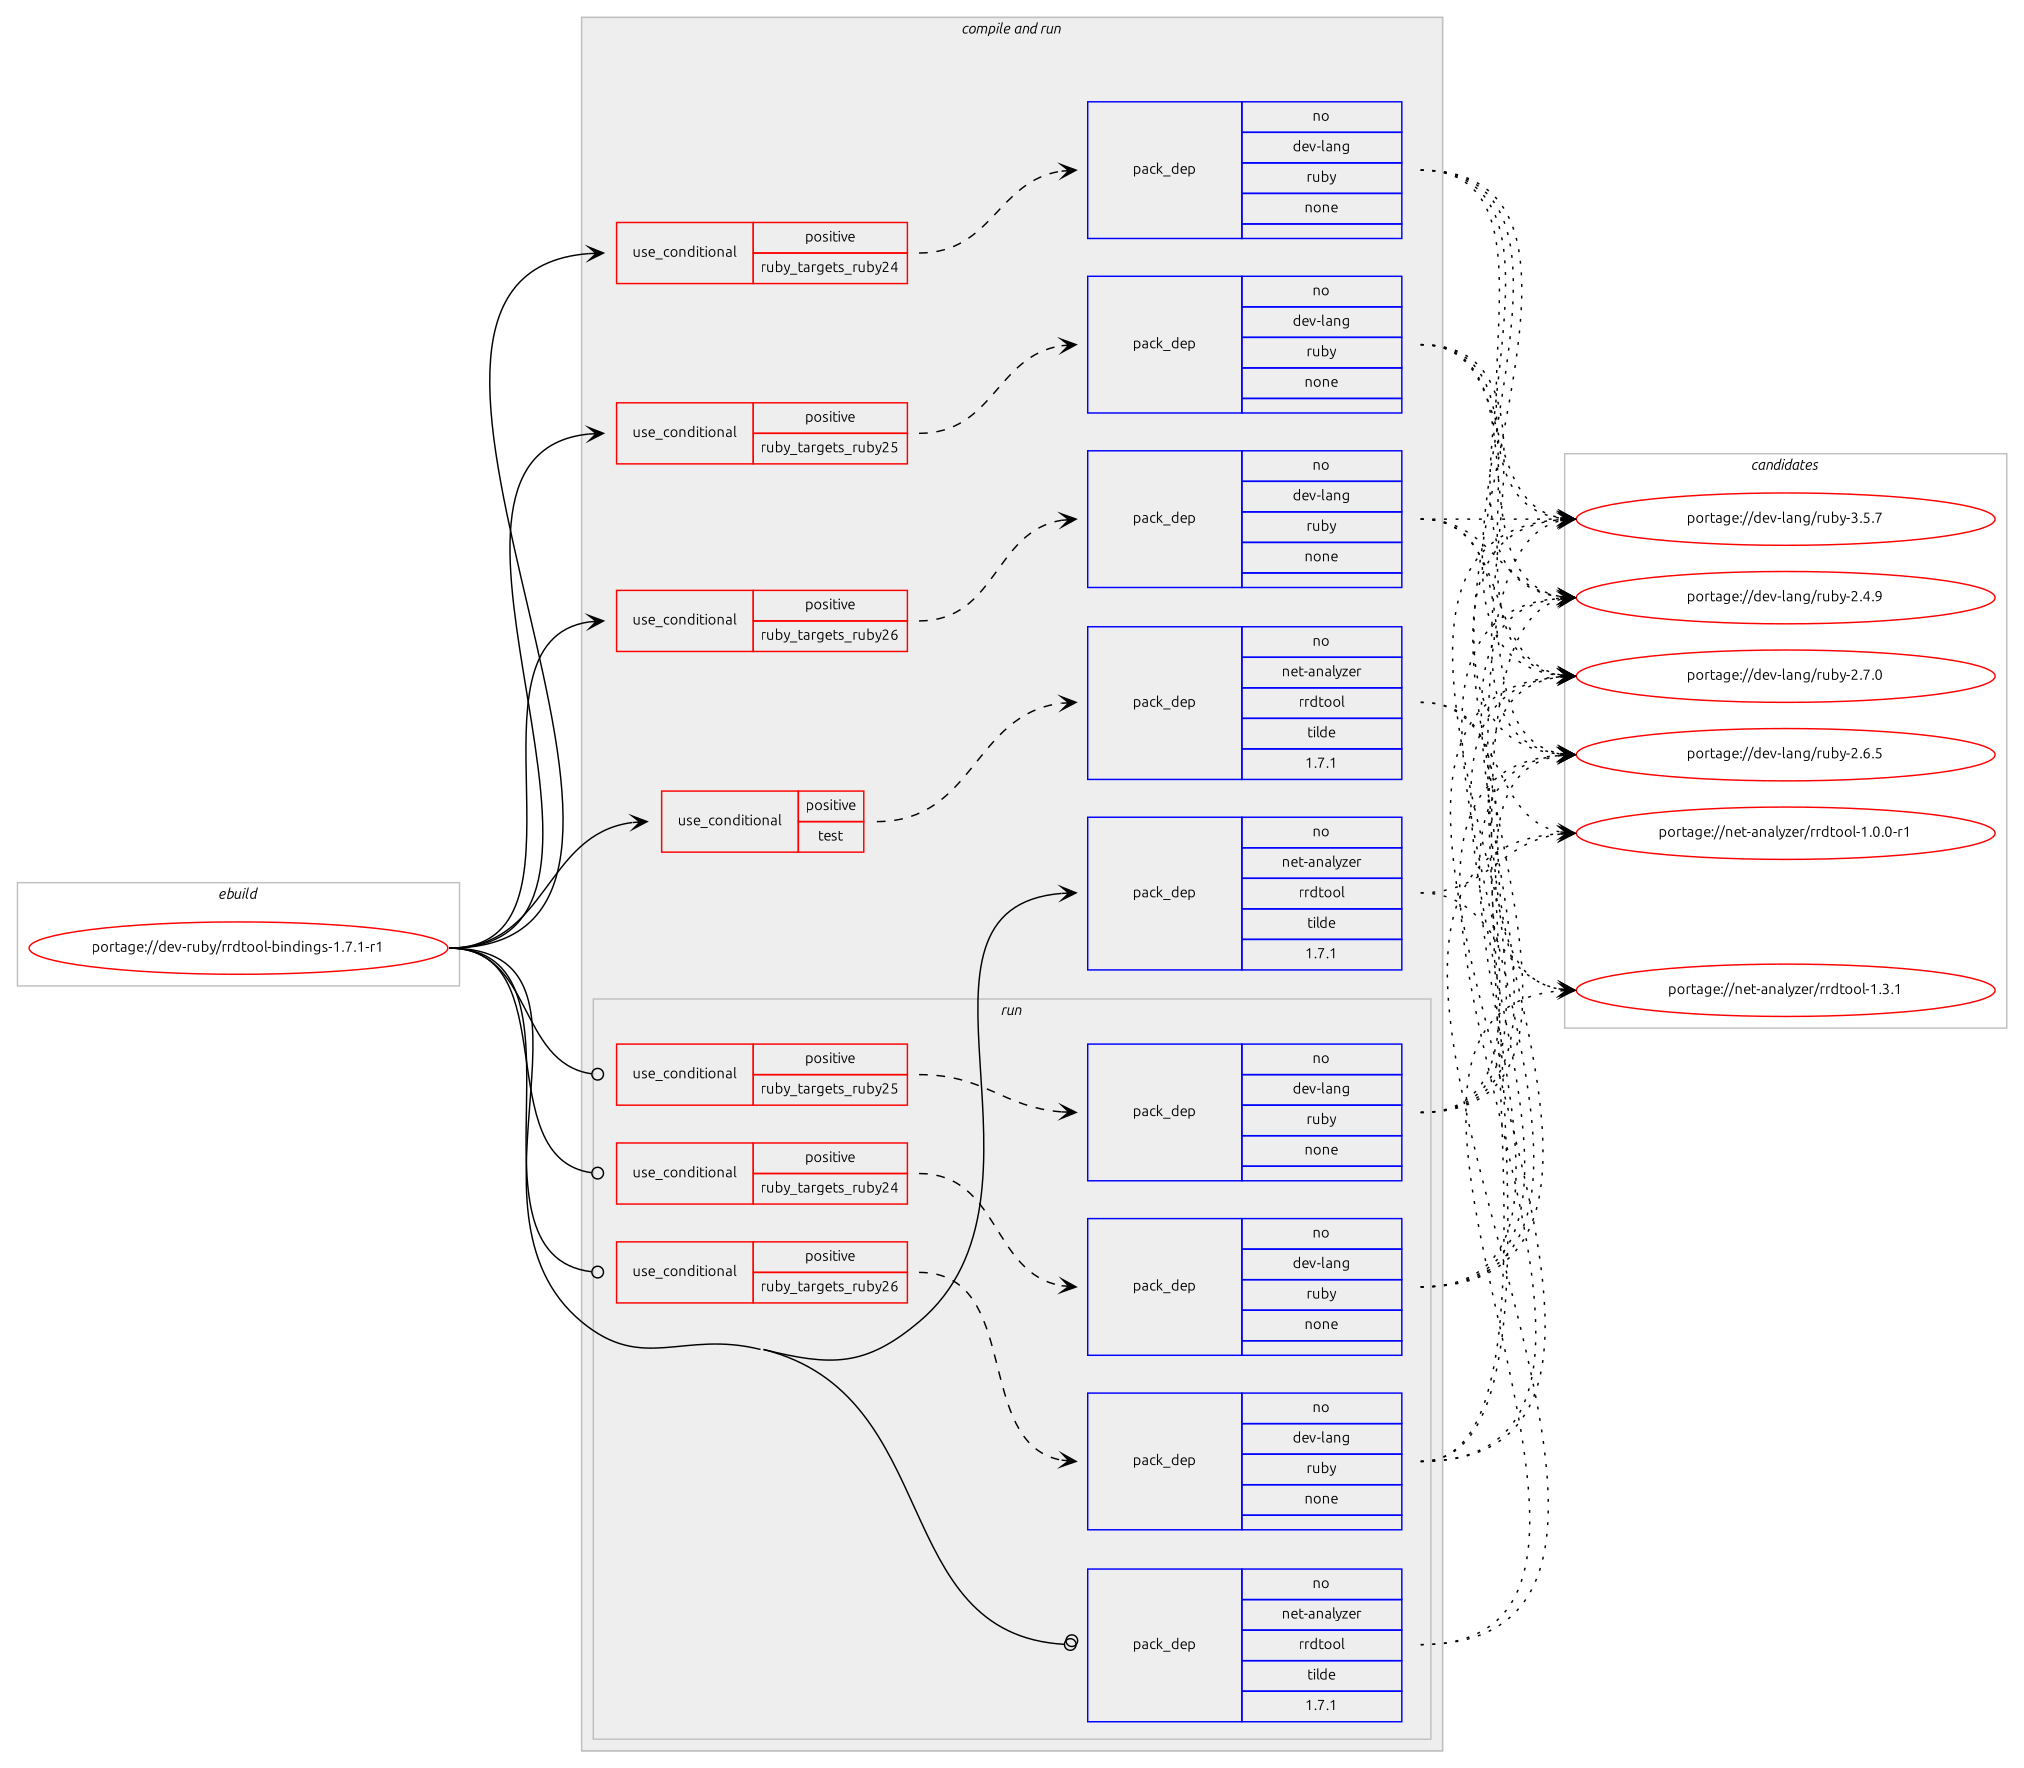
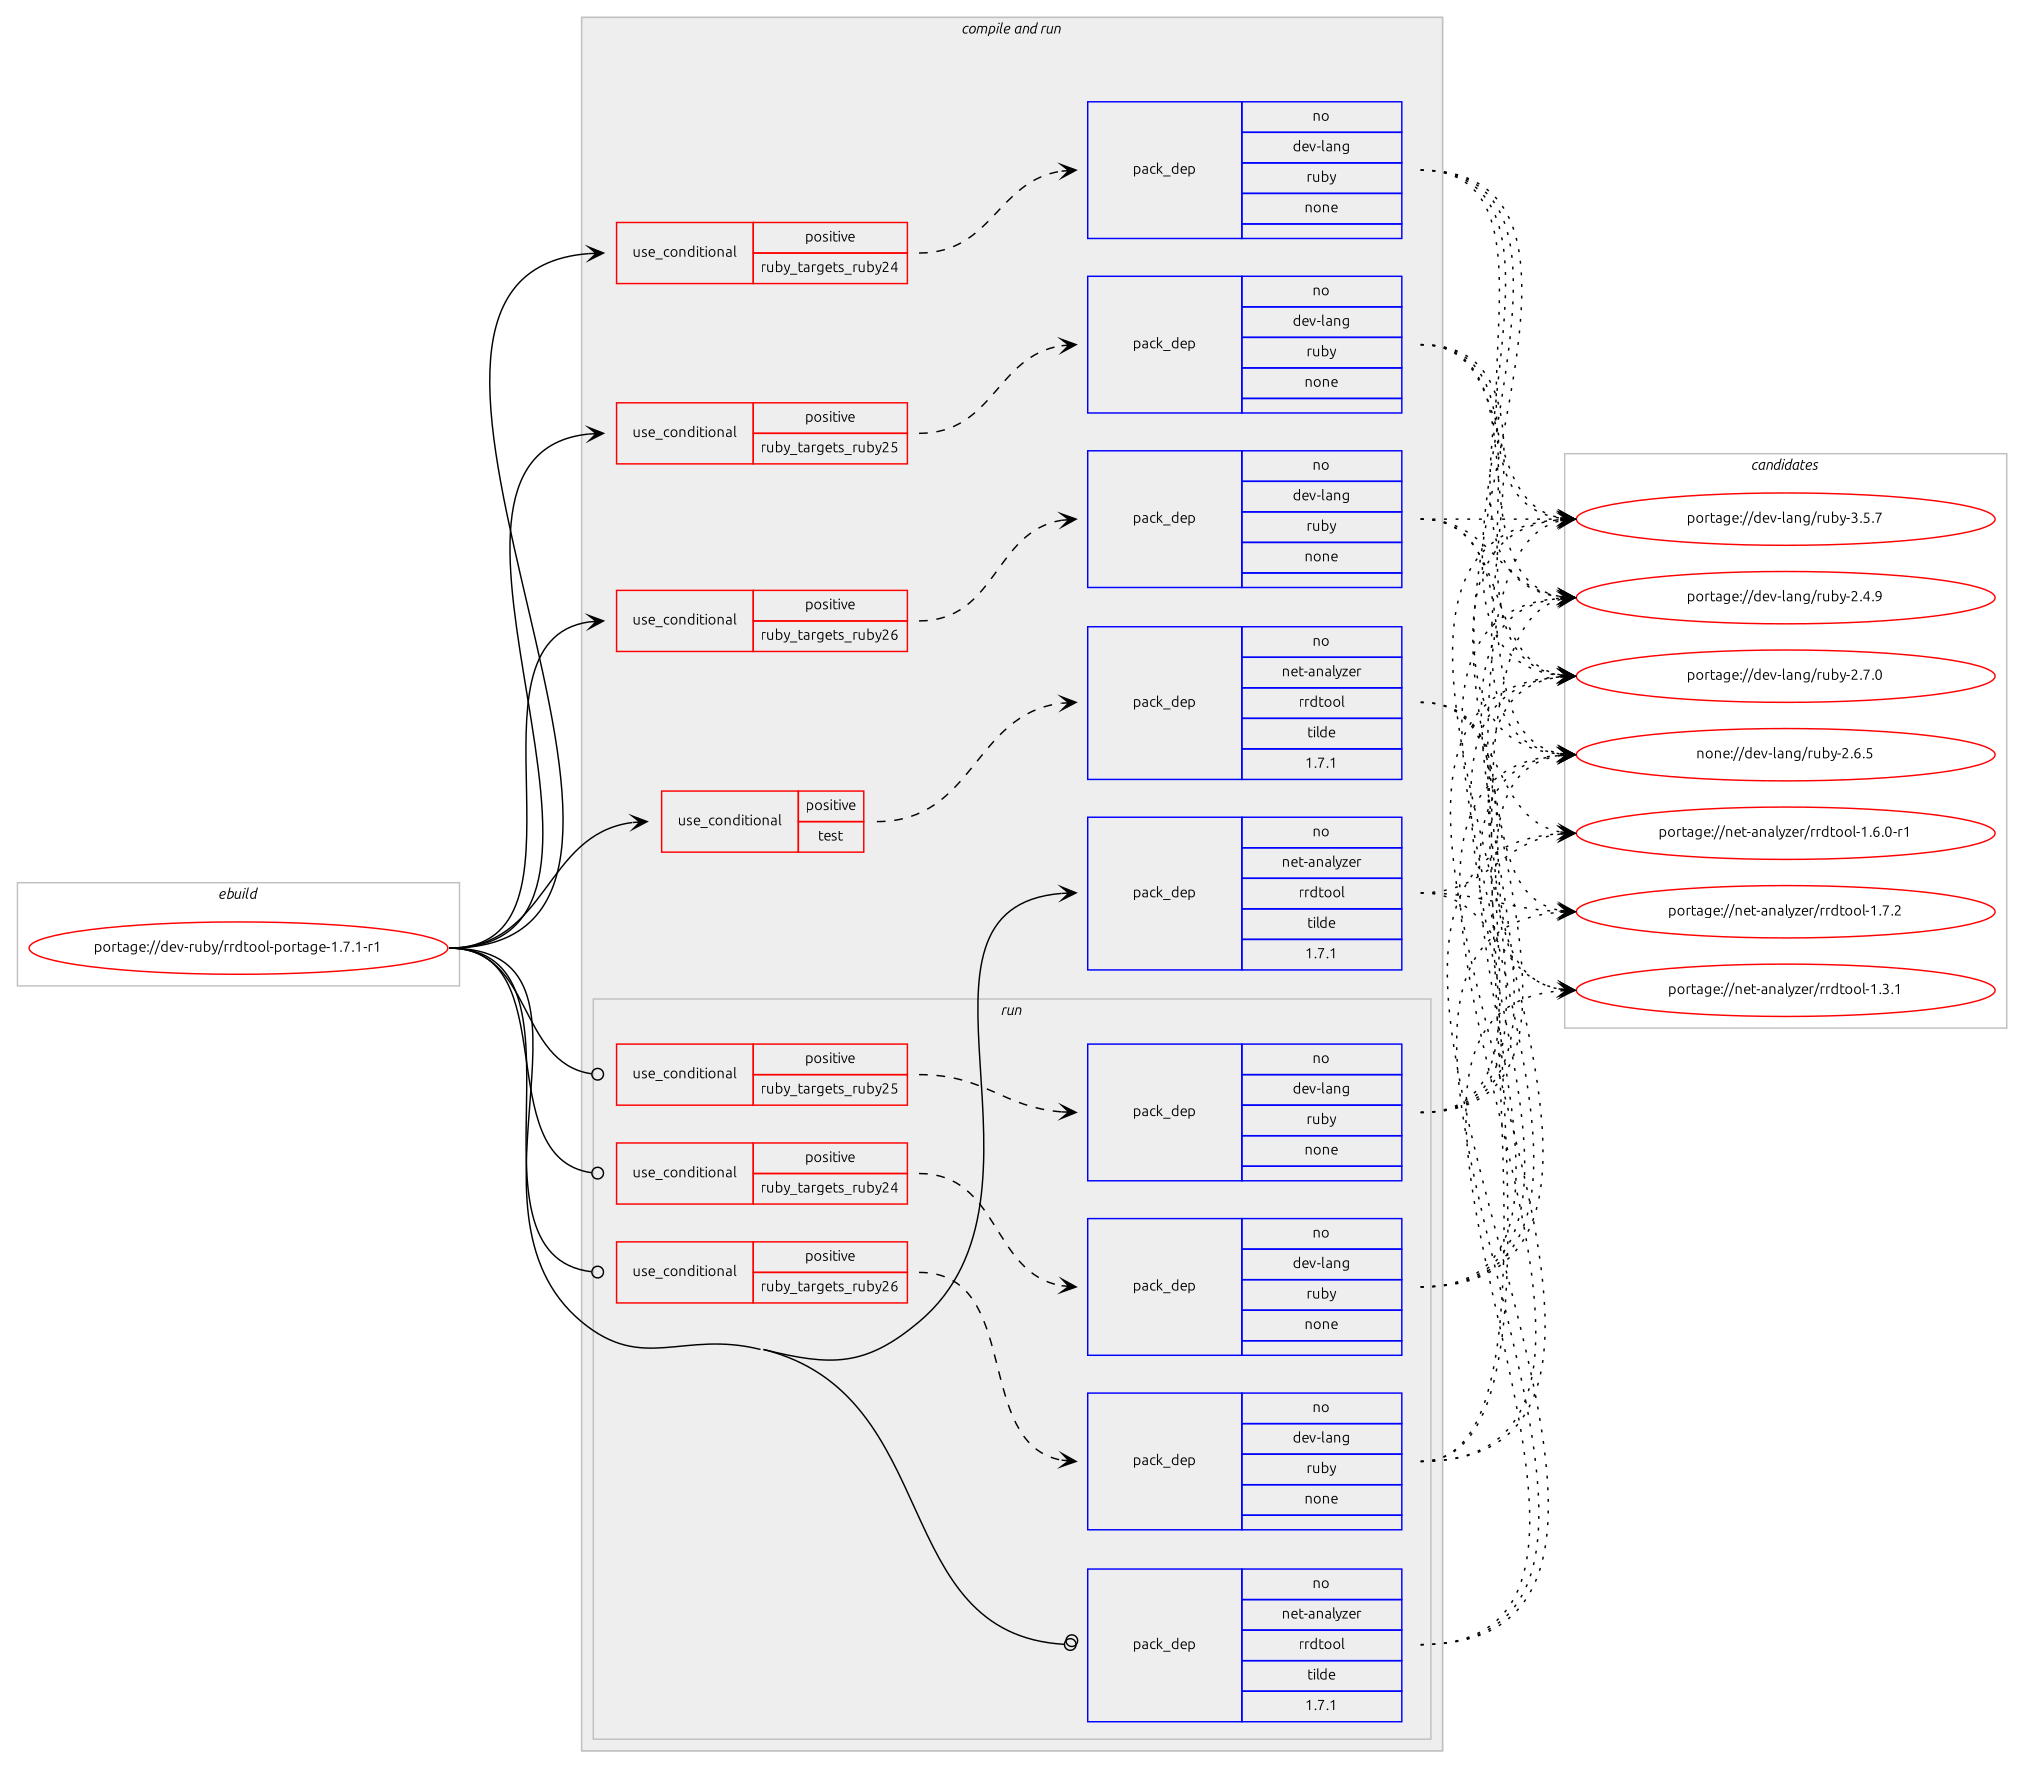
(1786, 755) -> (1786, 755)
(1786, 833) -> (1786, 833)
none -> (1786, 912)
(238, 948) -> (238, 948)
